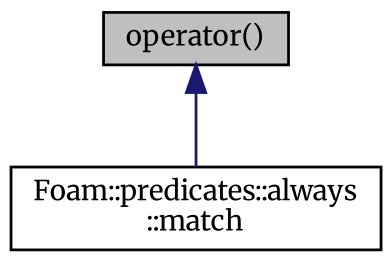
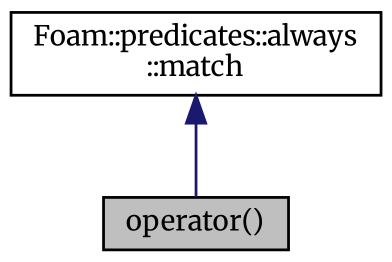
(196, 130) -> (196, 160)
